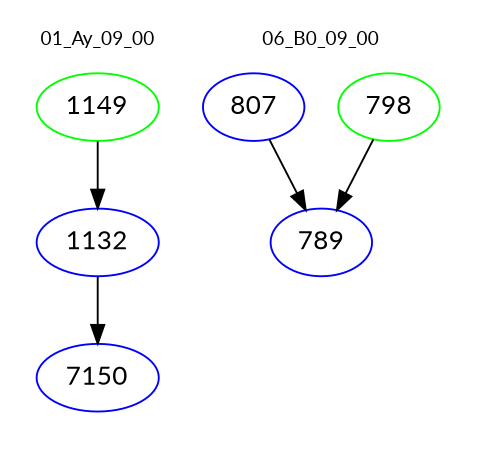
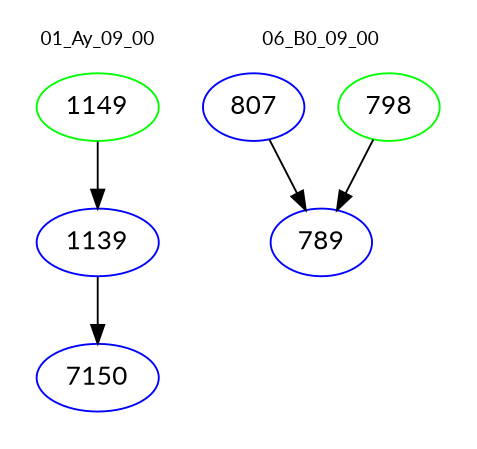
(98, 242) -> (98, 242)
